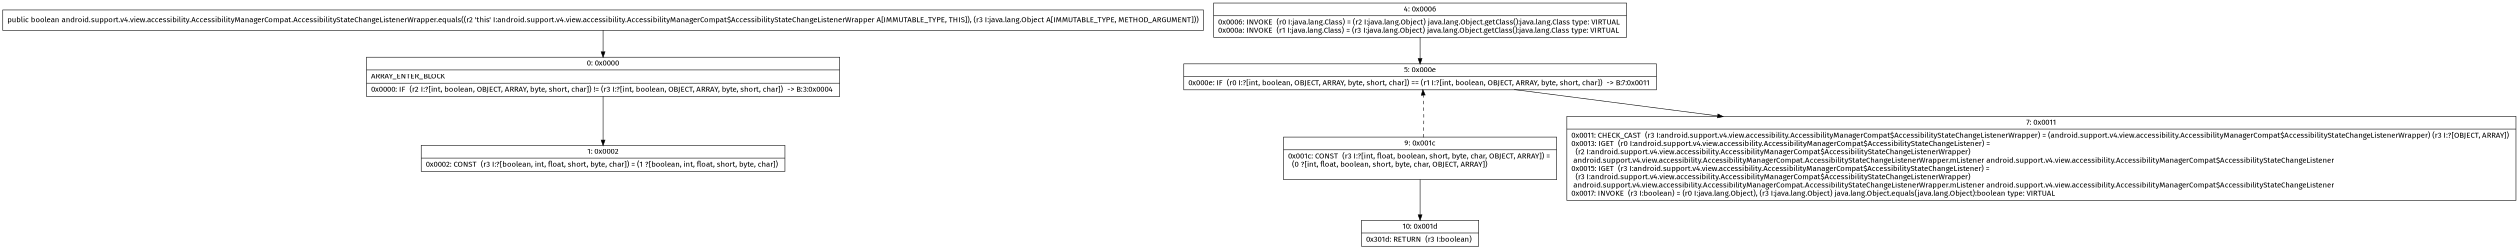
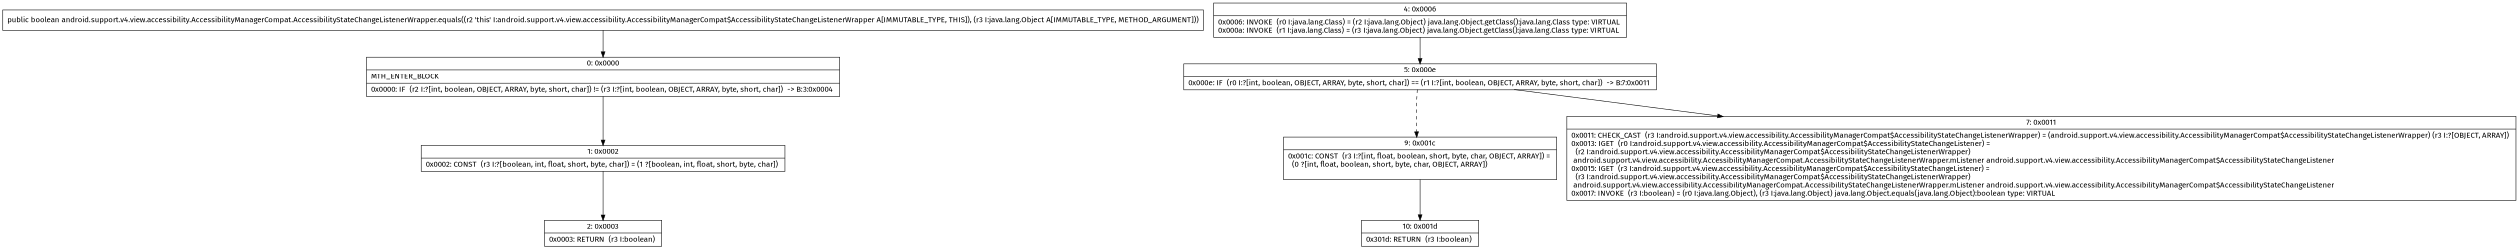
(408, 76) -> (405, 76)
(1424, 116) -> (1416, 111)
none -> (603, 233)
